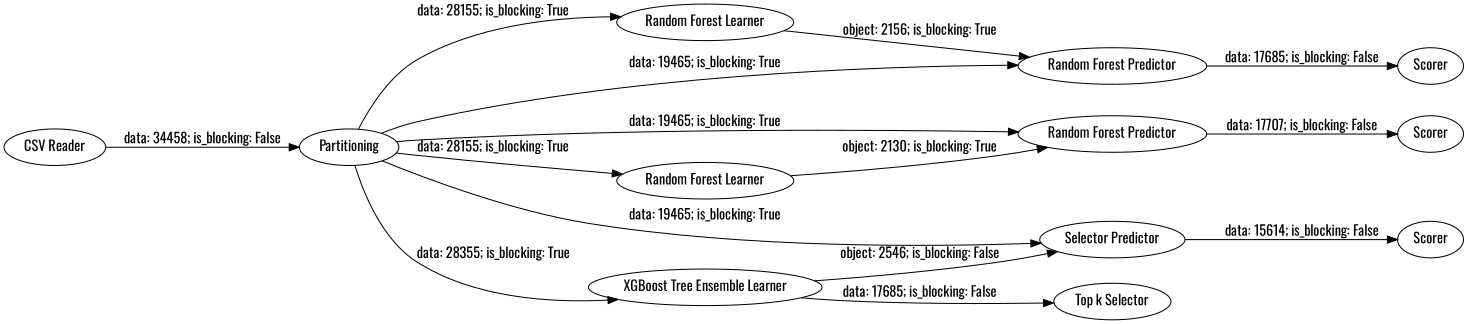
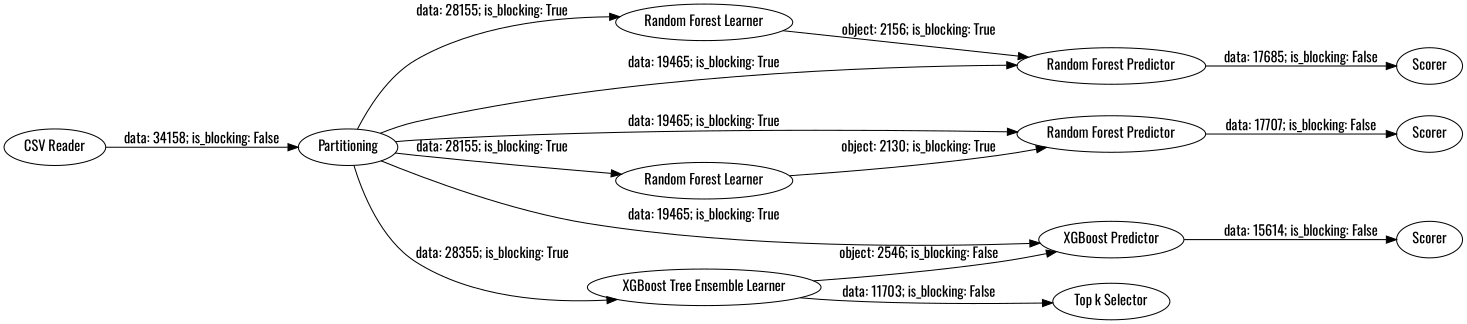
(203, 140) -> (202, 140)
(1112, 240) -> (1111, 240)
(920, 293) -> (919, 293)
